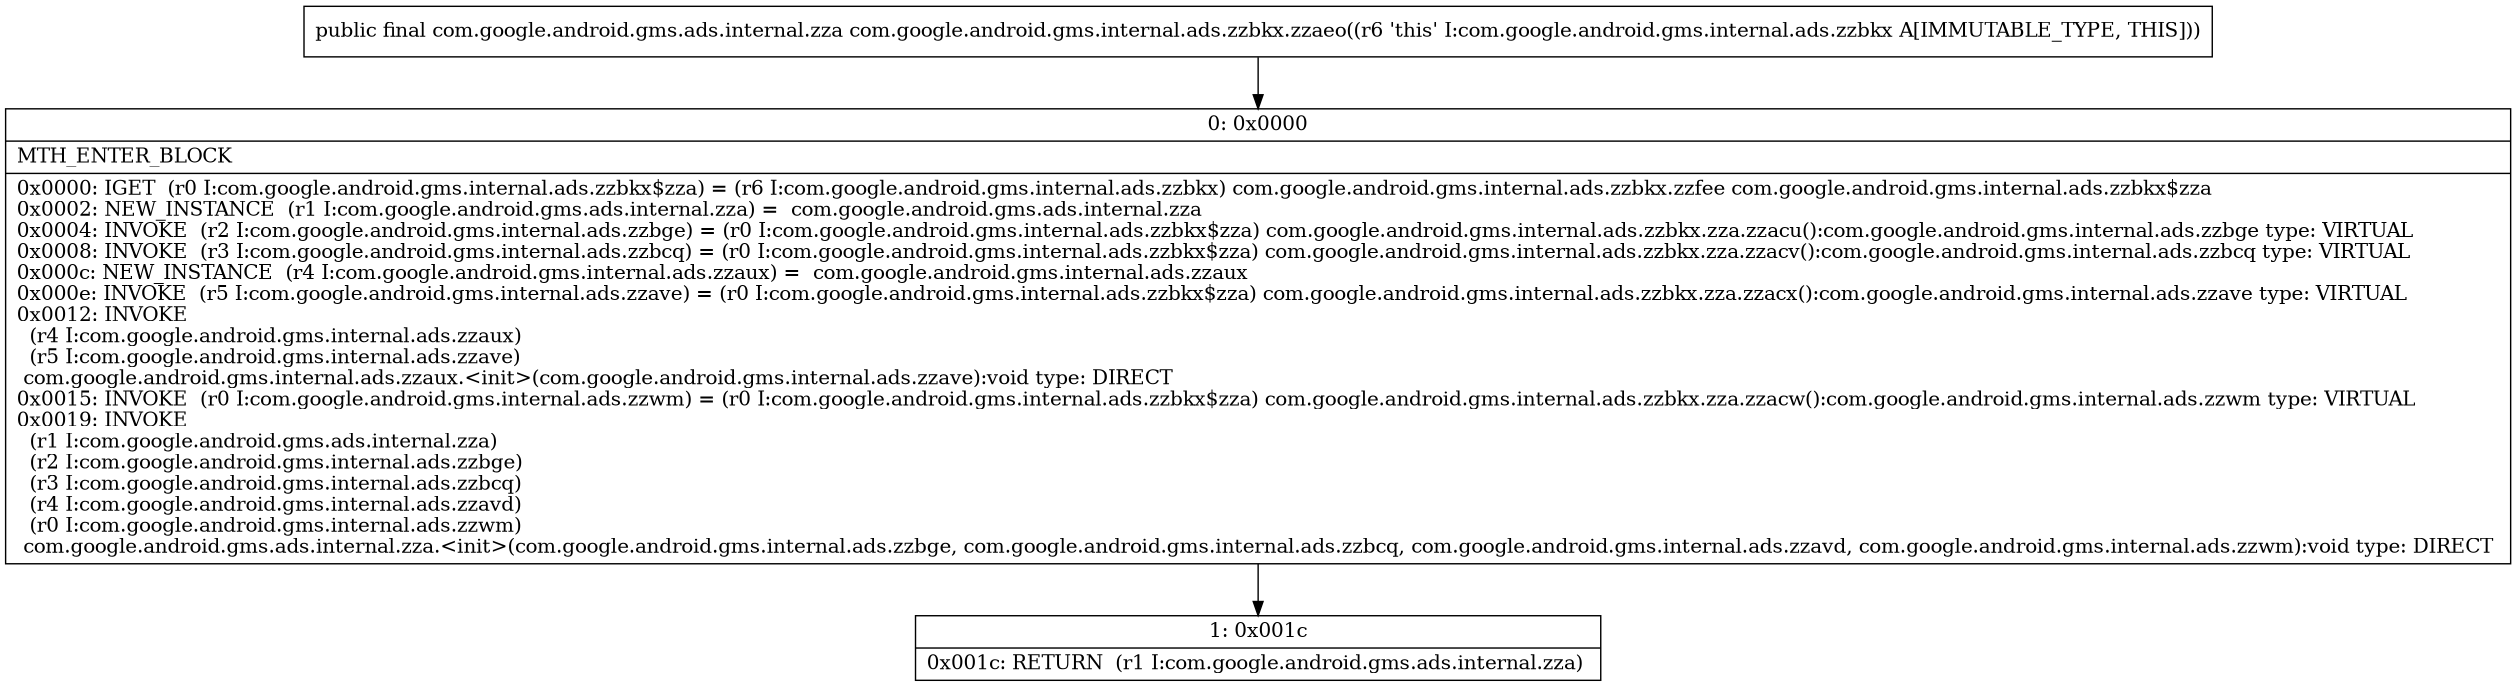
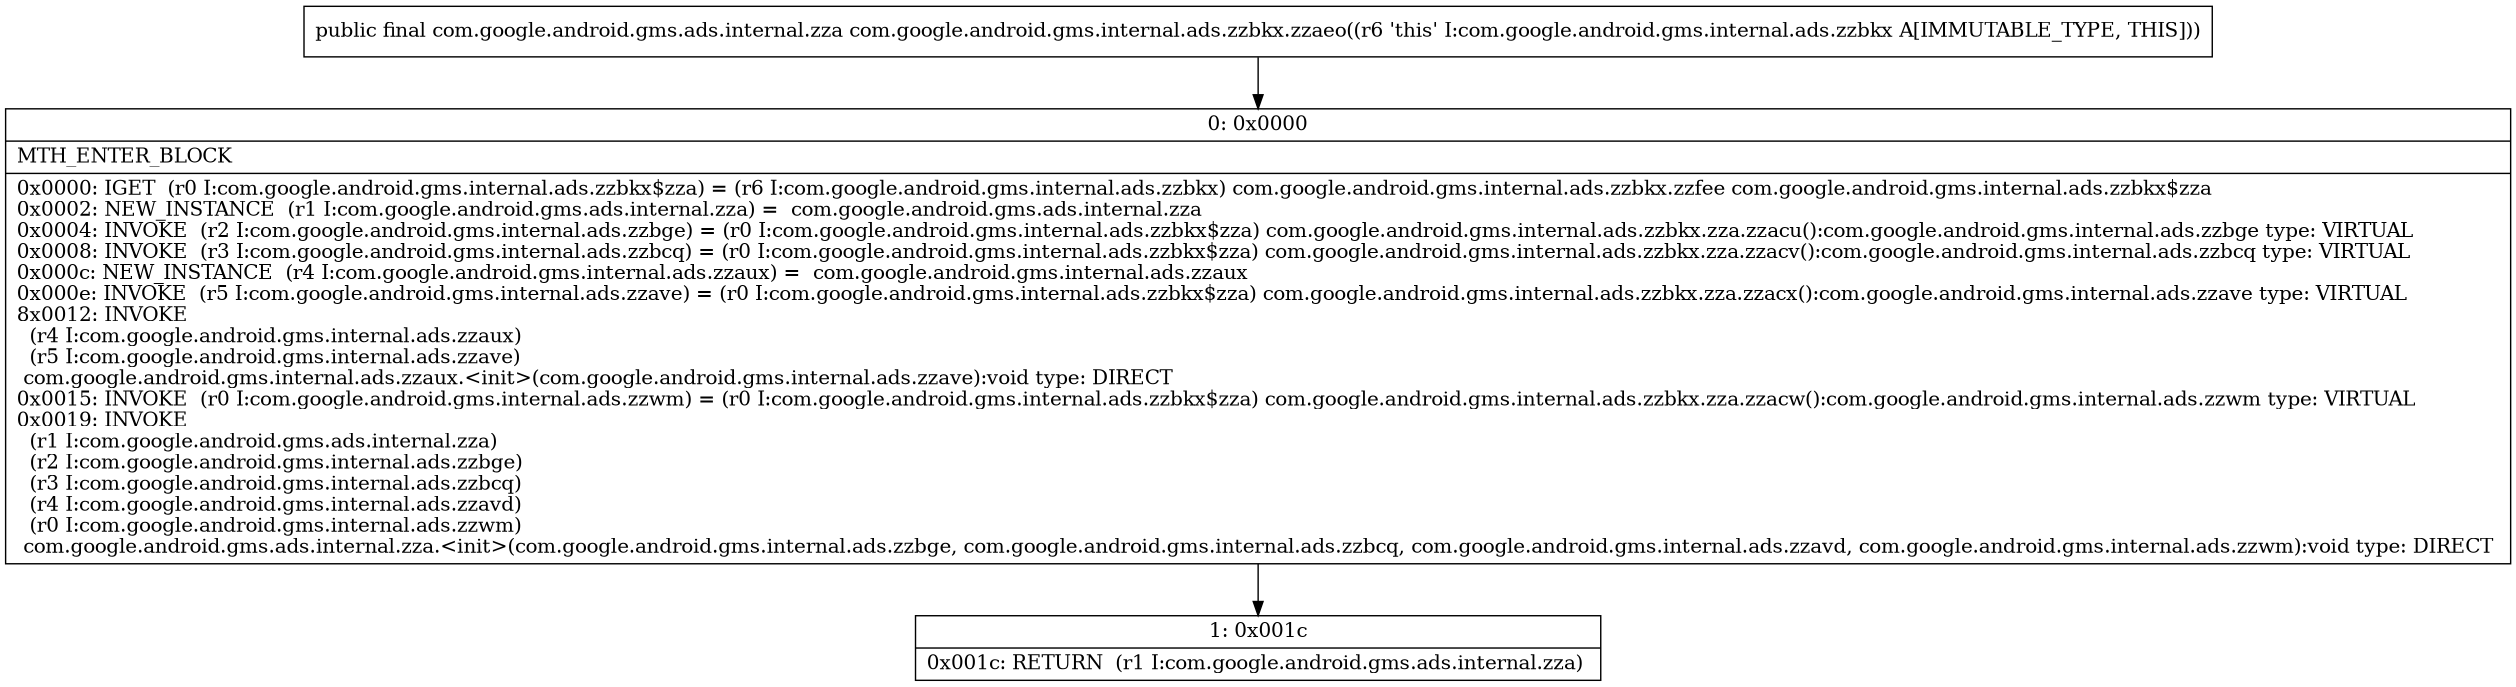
(109, 315) -> (109, 315)
